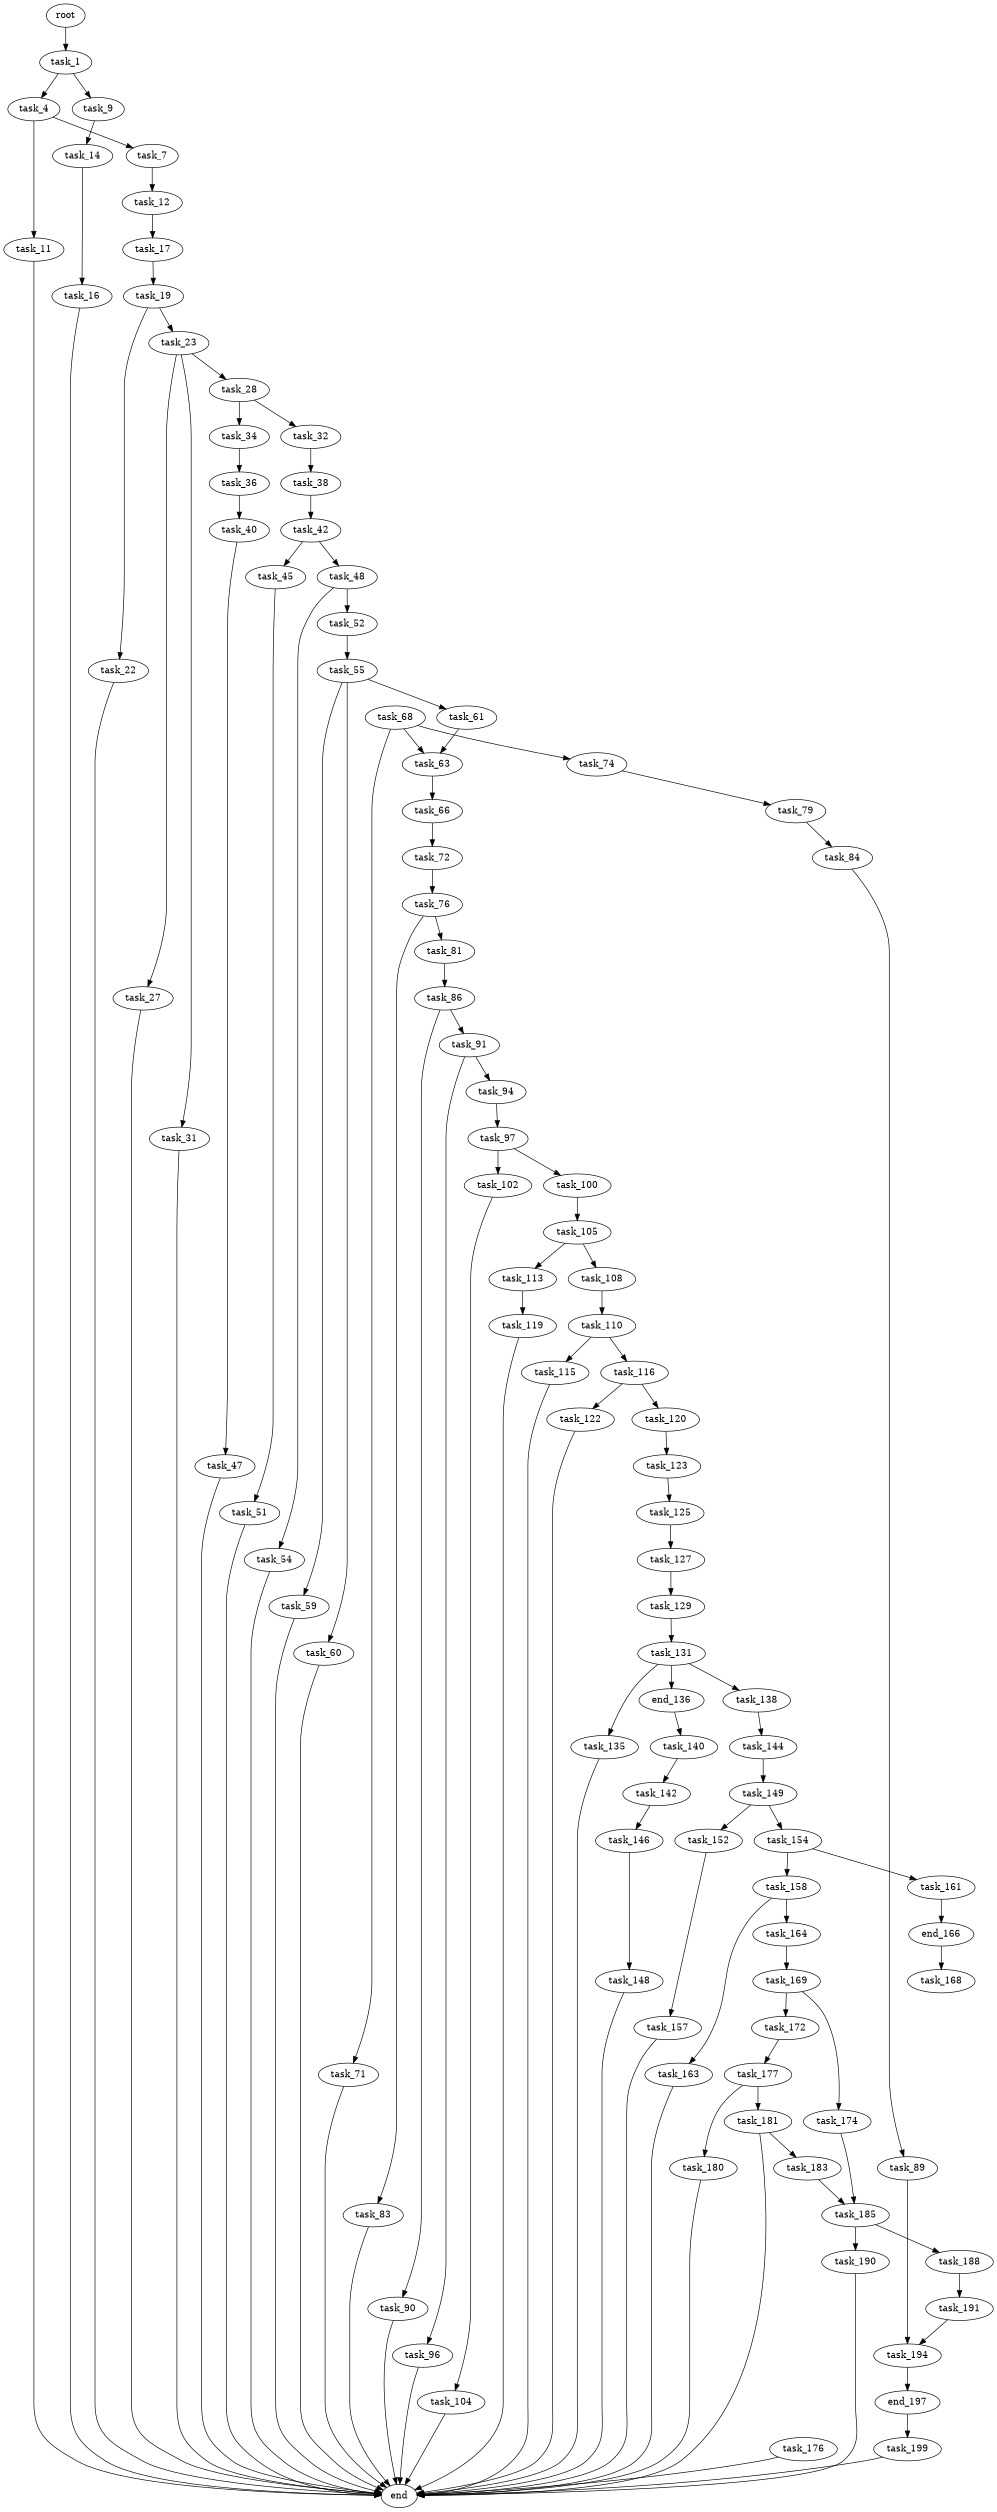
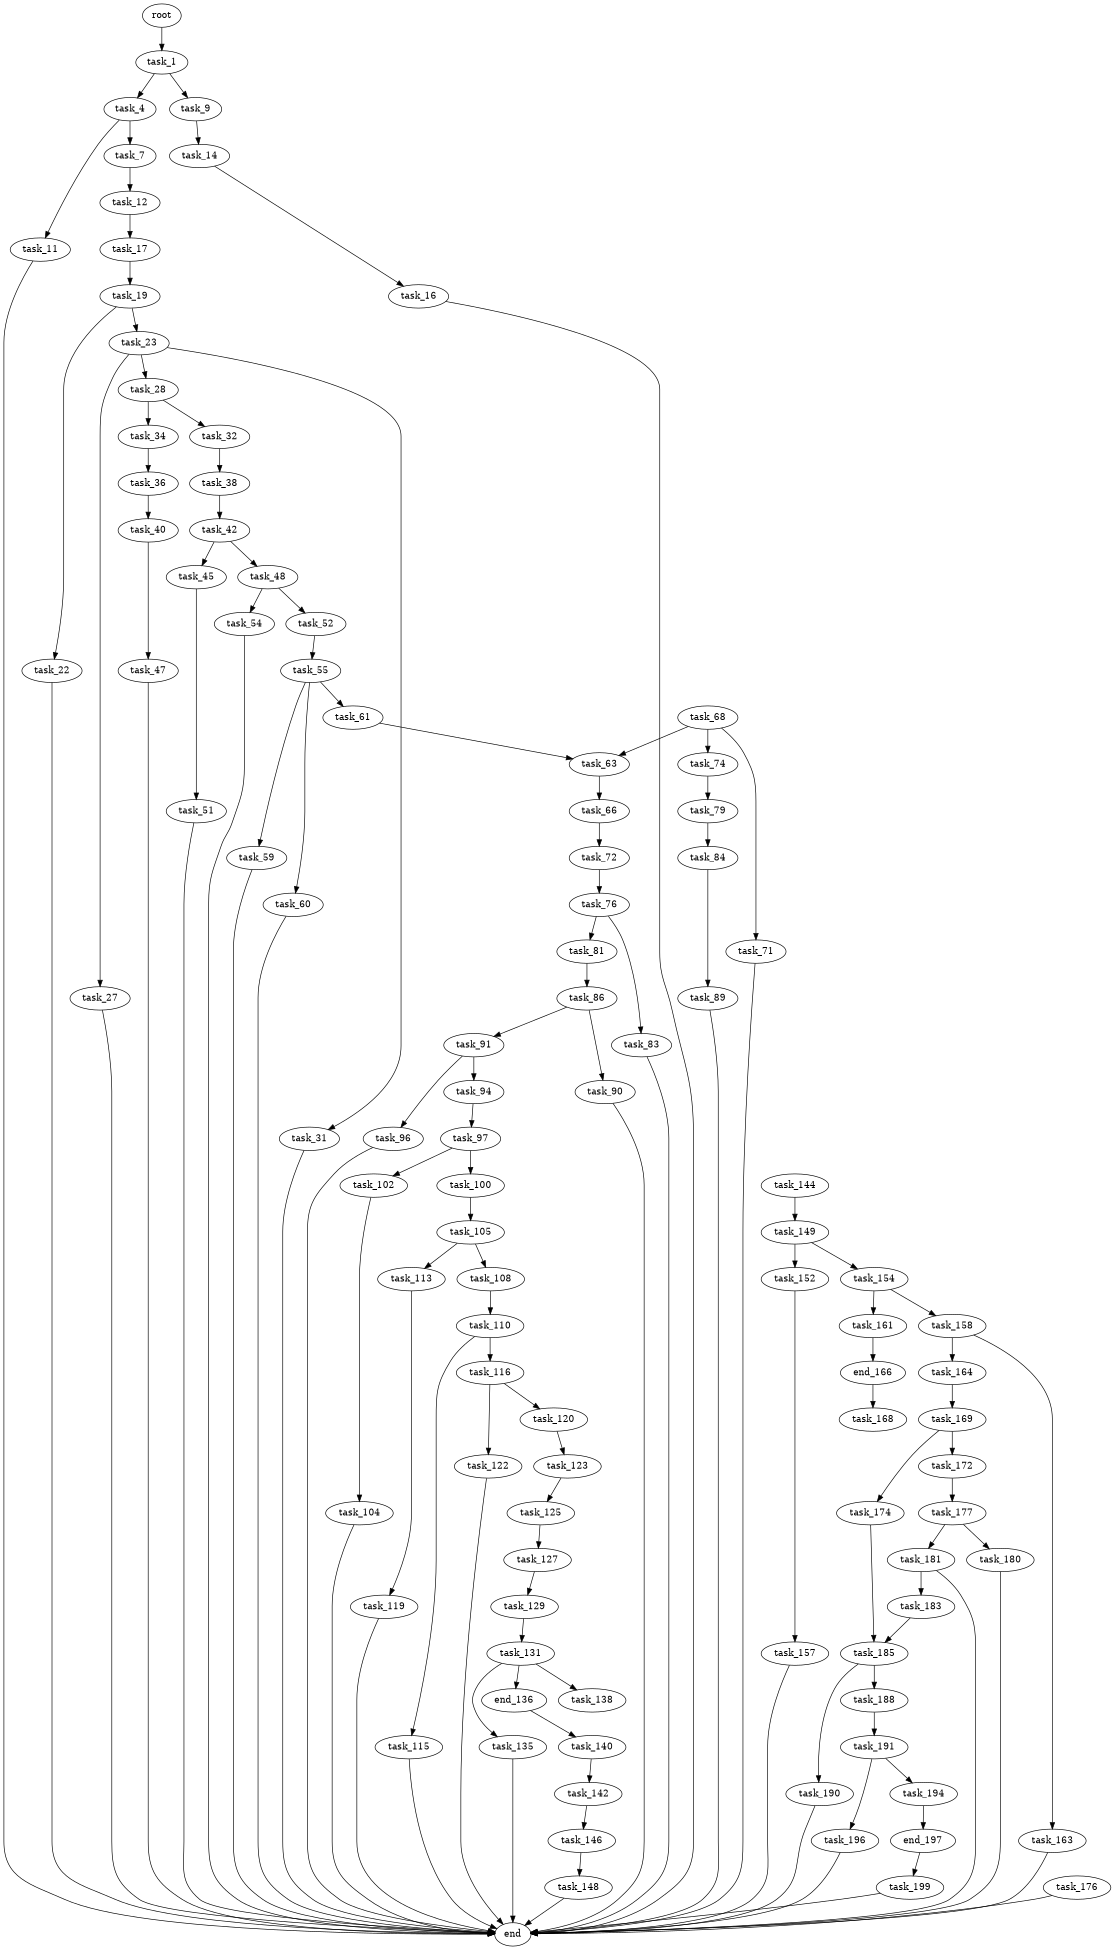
(759, 1721) -> none
none -> (845, 1841)
(907, 2259) -> (718, 1542)
